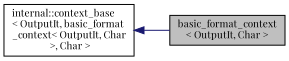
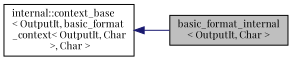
(227, 30) -> (229, 30)
